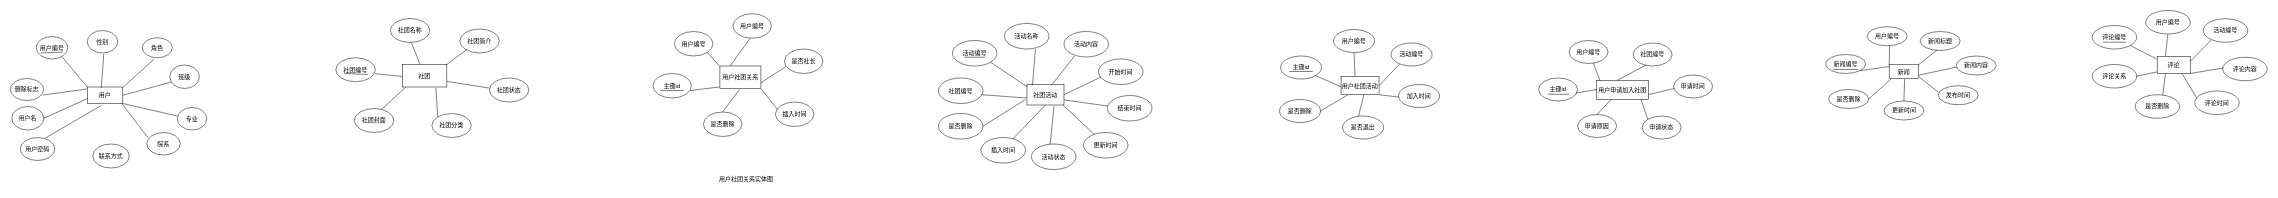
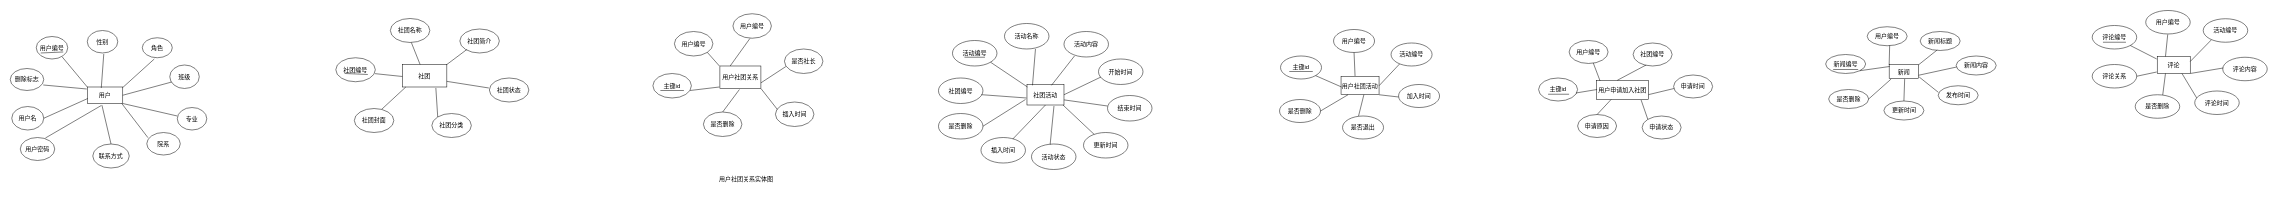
(27, 89) -> (27, 79)
none -> (106, 124)
